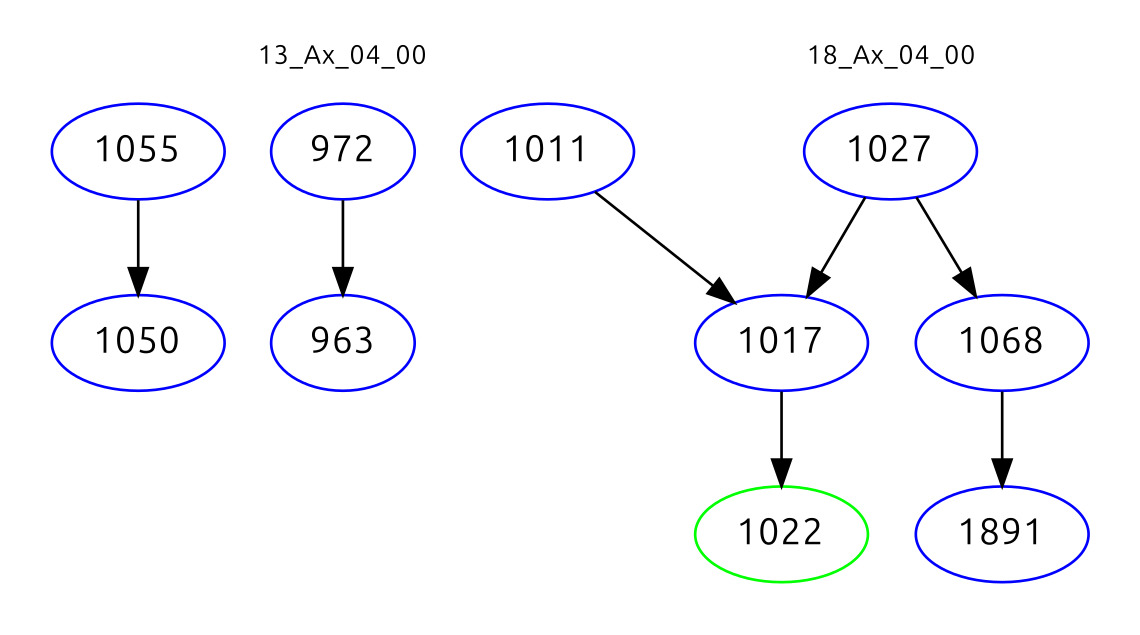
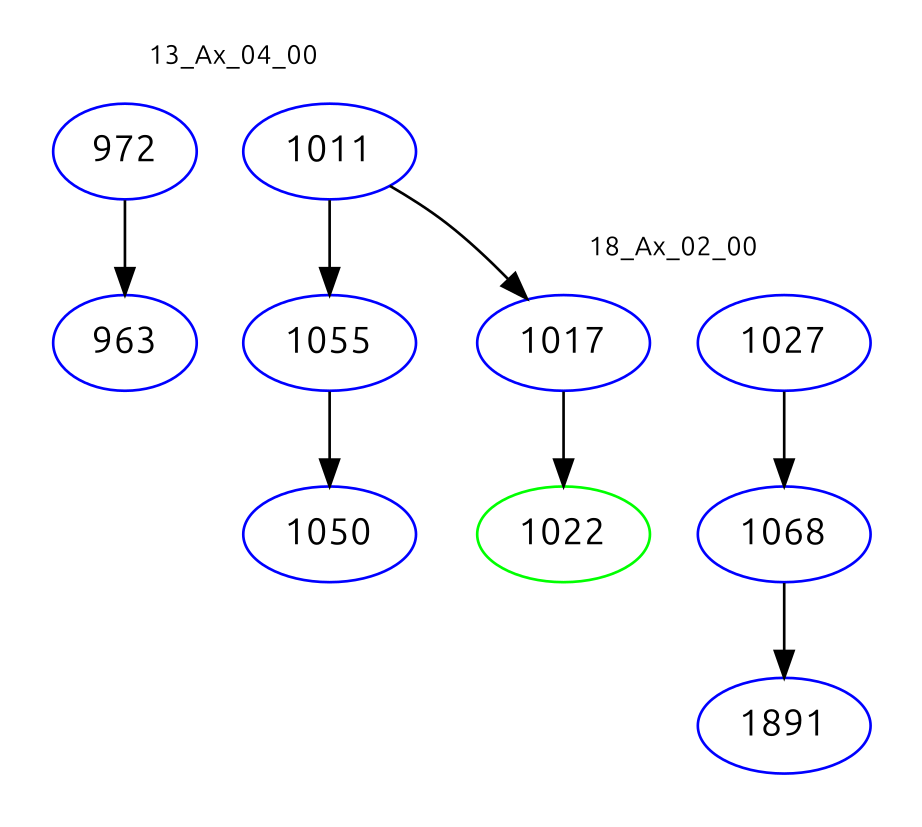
(892, 57) -> (674, 249)
none -> (330, 234)
(843, 235) -> none
